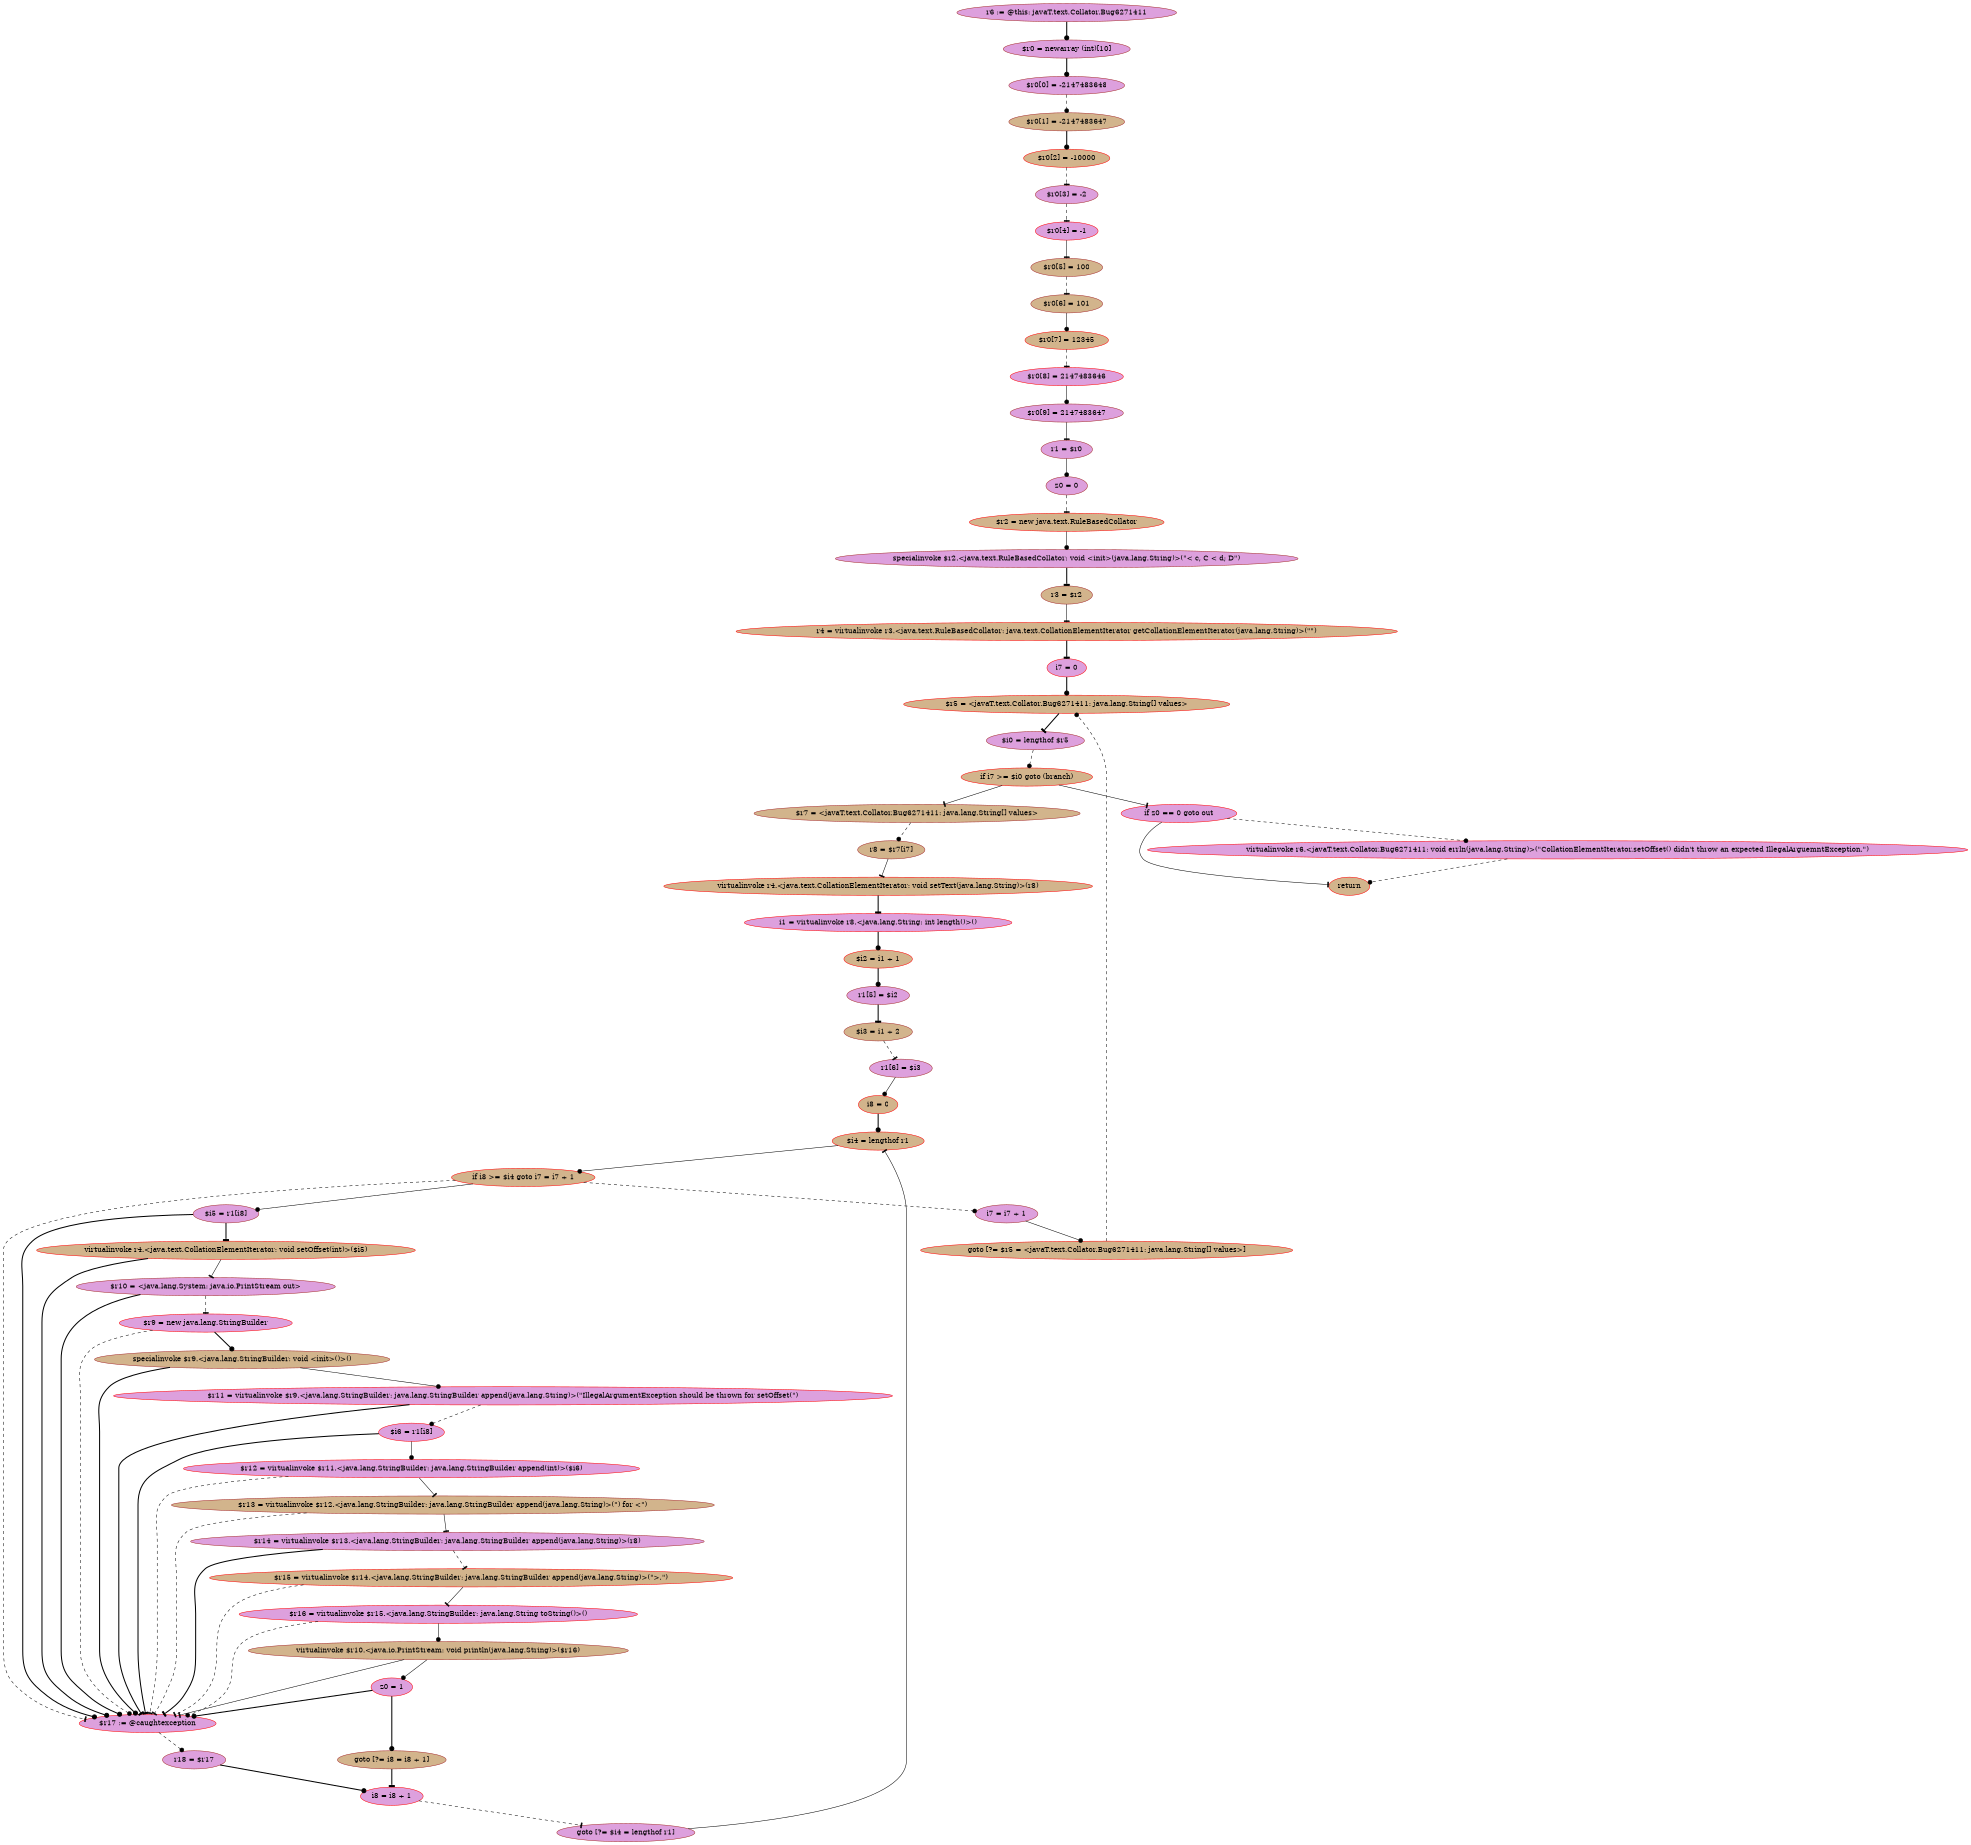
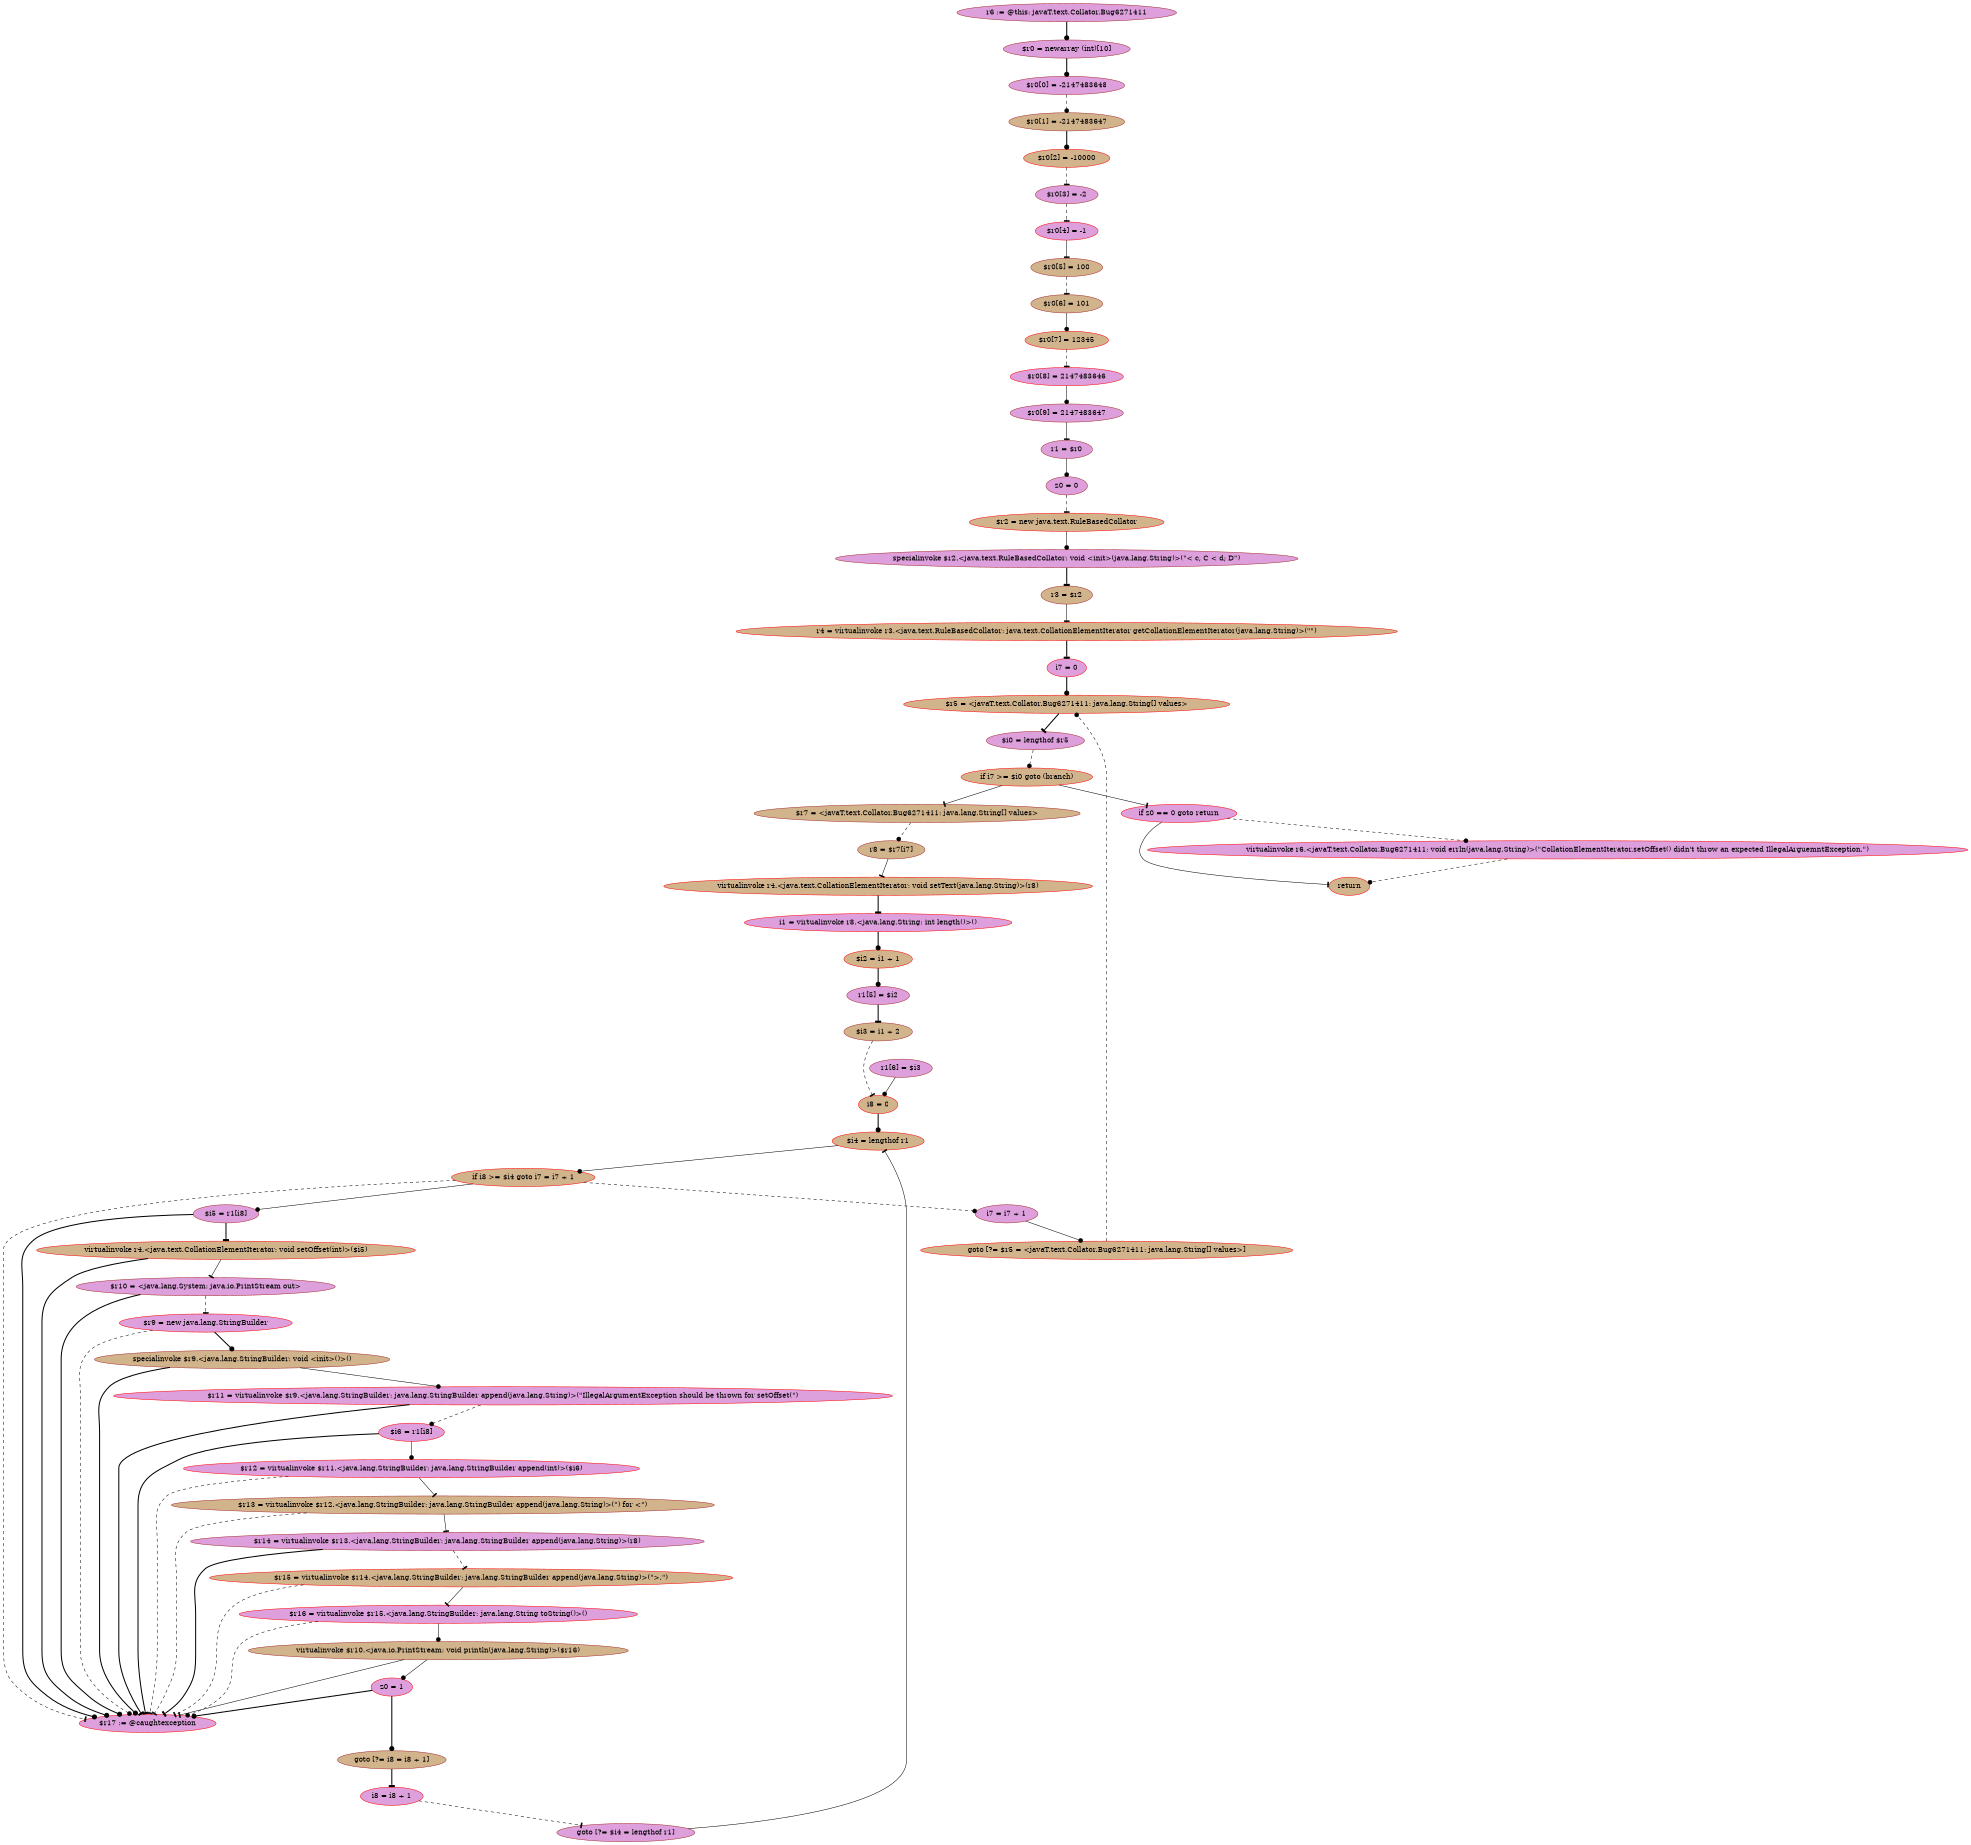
(1179, 813) -> (1179, 813)
(889, 1049) -> (864, 1067)
(194, 1760) -> none
